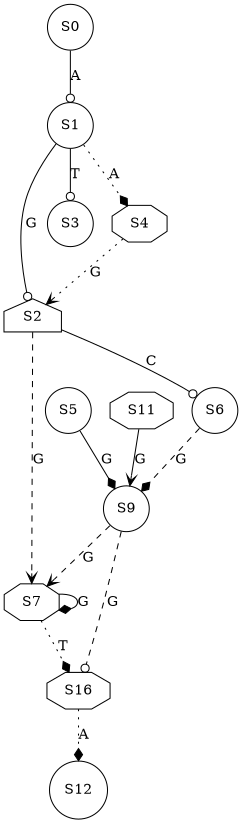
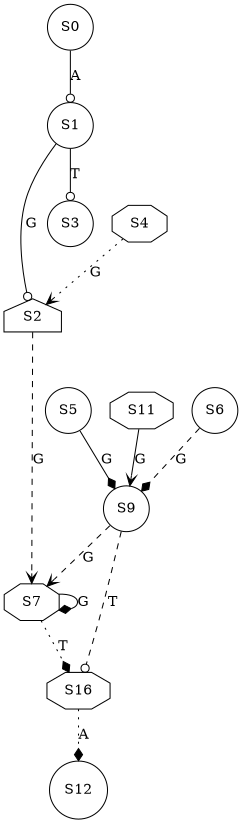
(102, 170) -> none
(126, 359) -> none
(113, 602) -> (113, 602)
